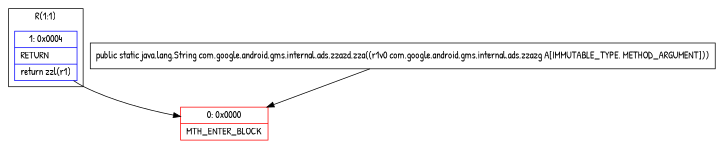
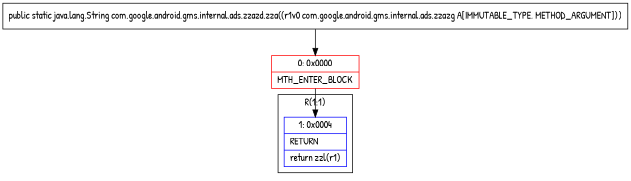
(122, 102) -> (315, 99)
